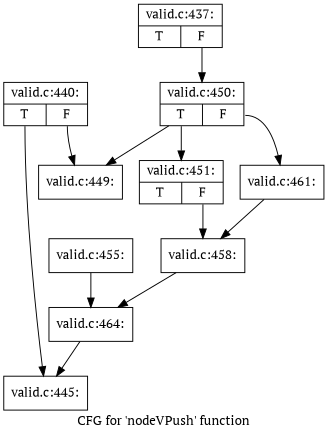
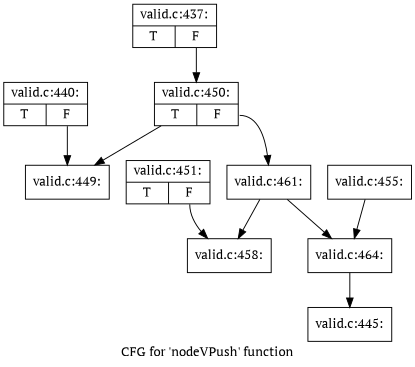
(181, 138) -> none
(30, 247) -> none
(151, 288) -> (306, 216)
